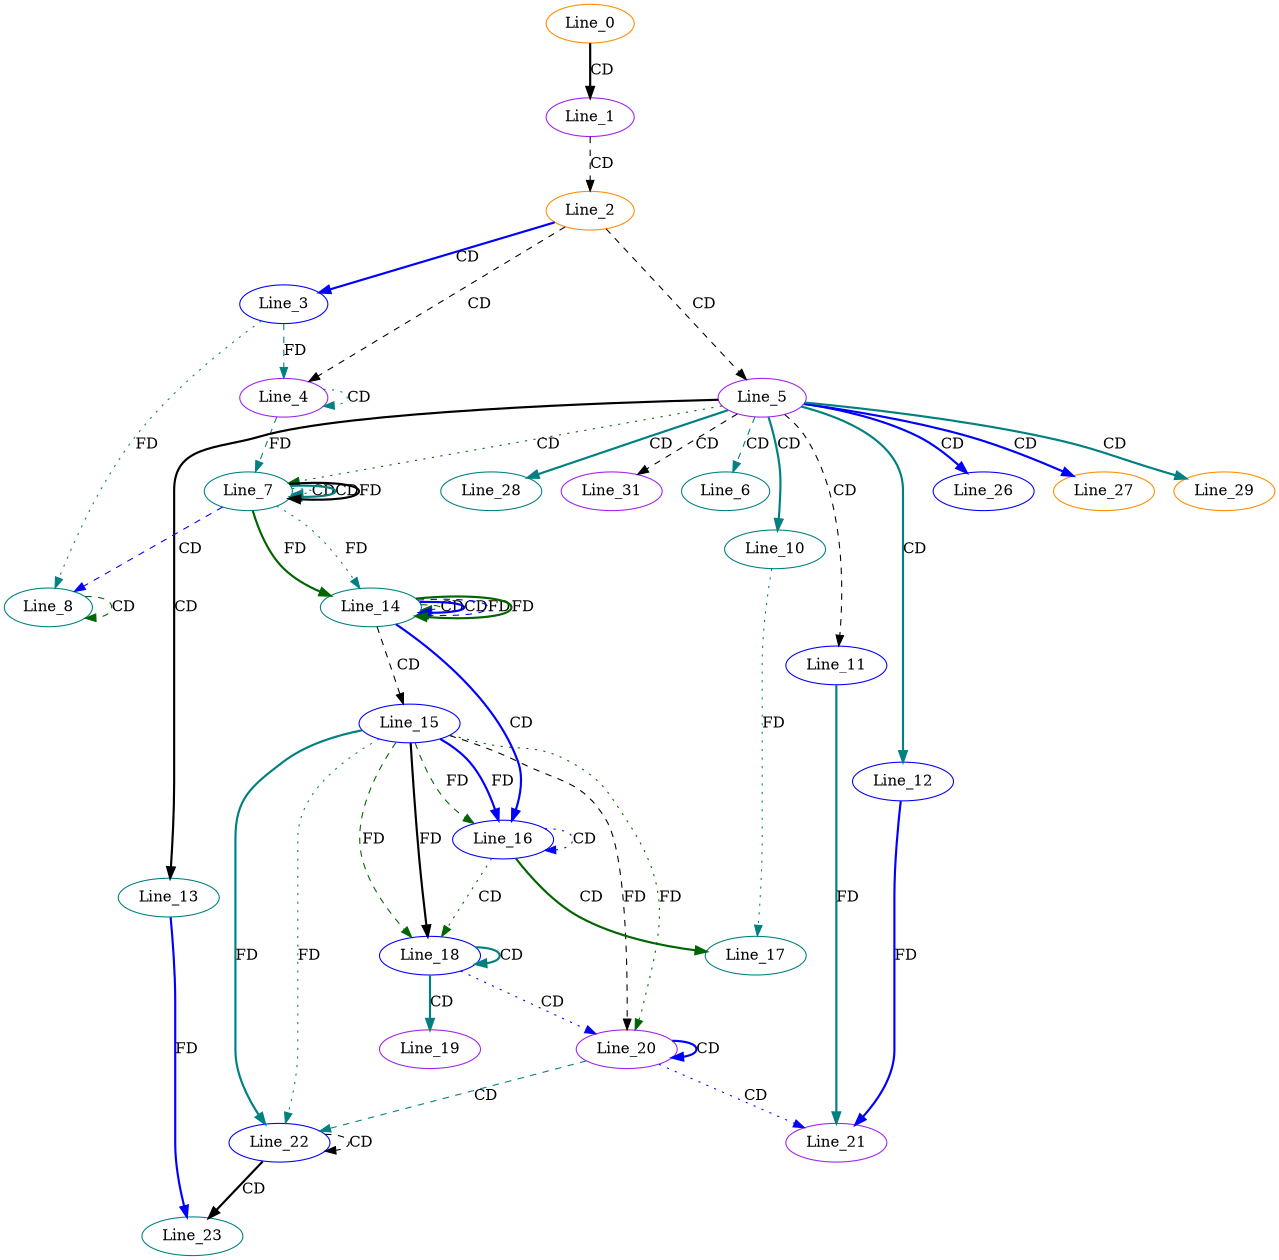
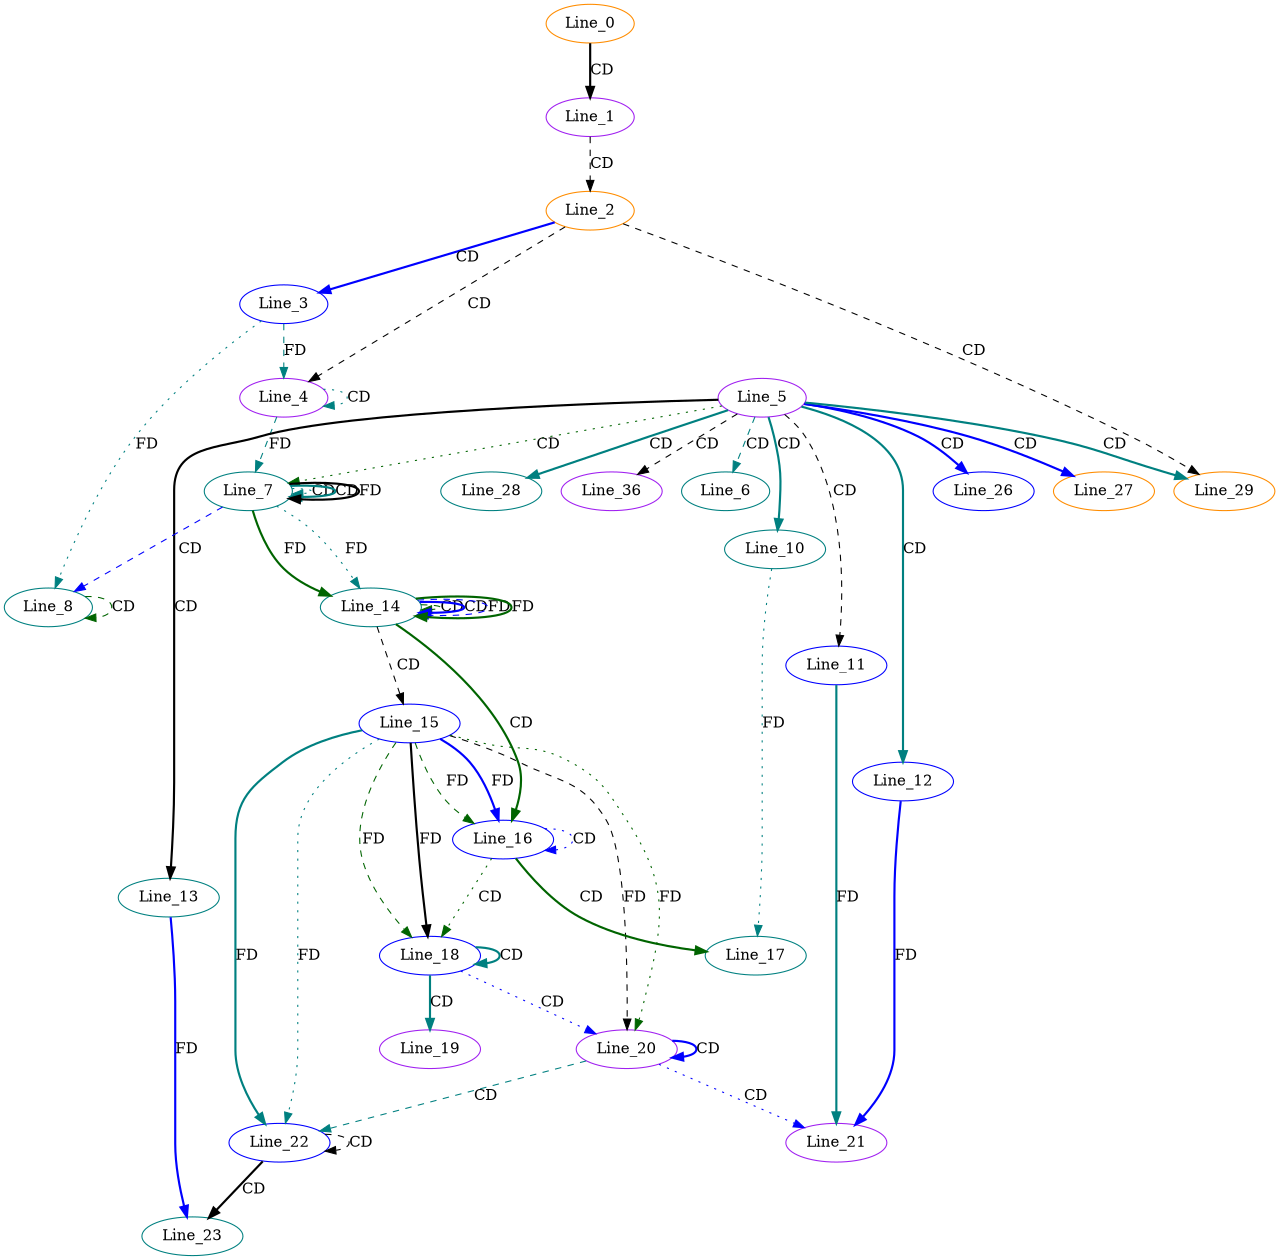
(672, 300) -> (910, 337)
(612, 491) -> (612, 491)
(483, 703) -> (483, 703)
